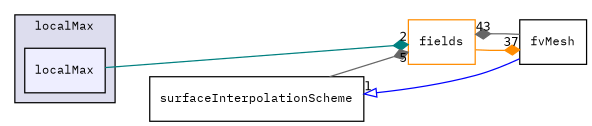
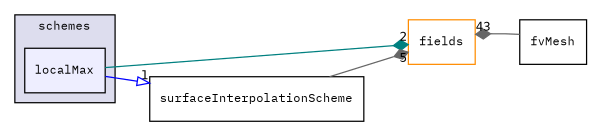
(65, 27) -> (65, 27)
(490, 50) -> none
(450, 81) -> (123, 79)
